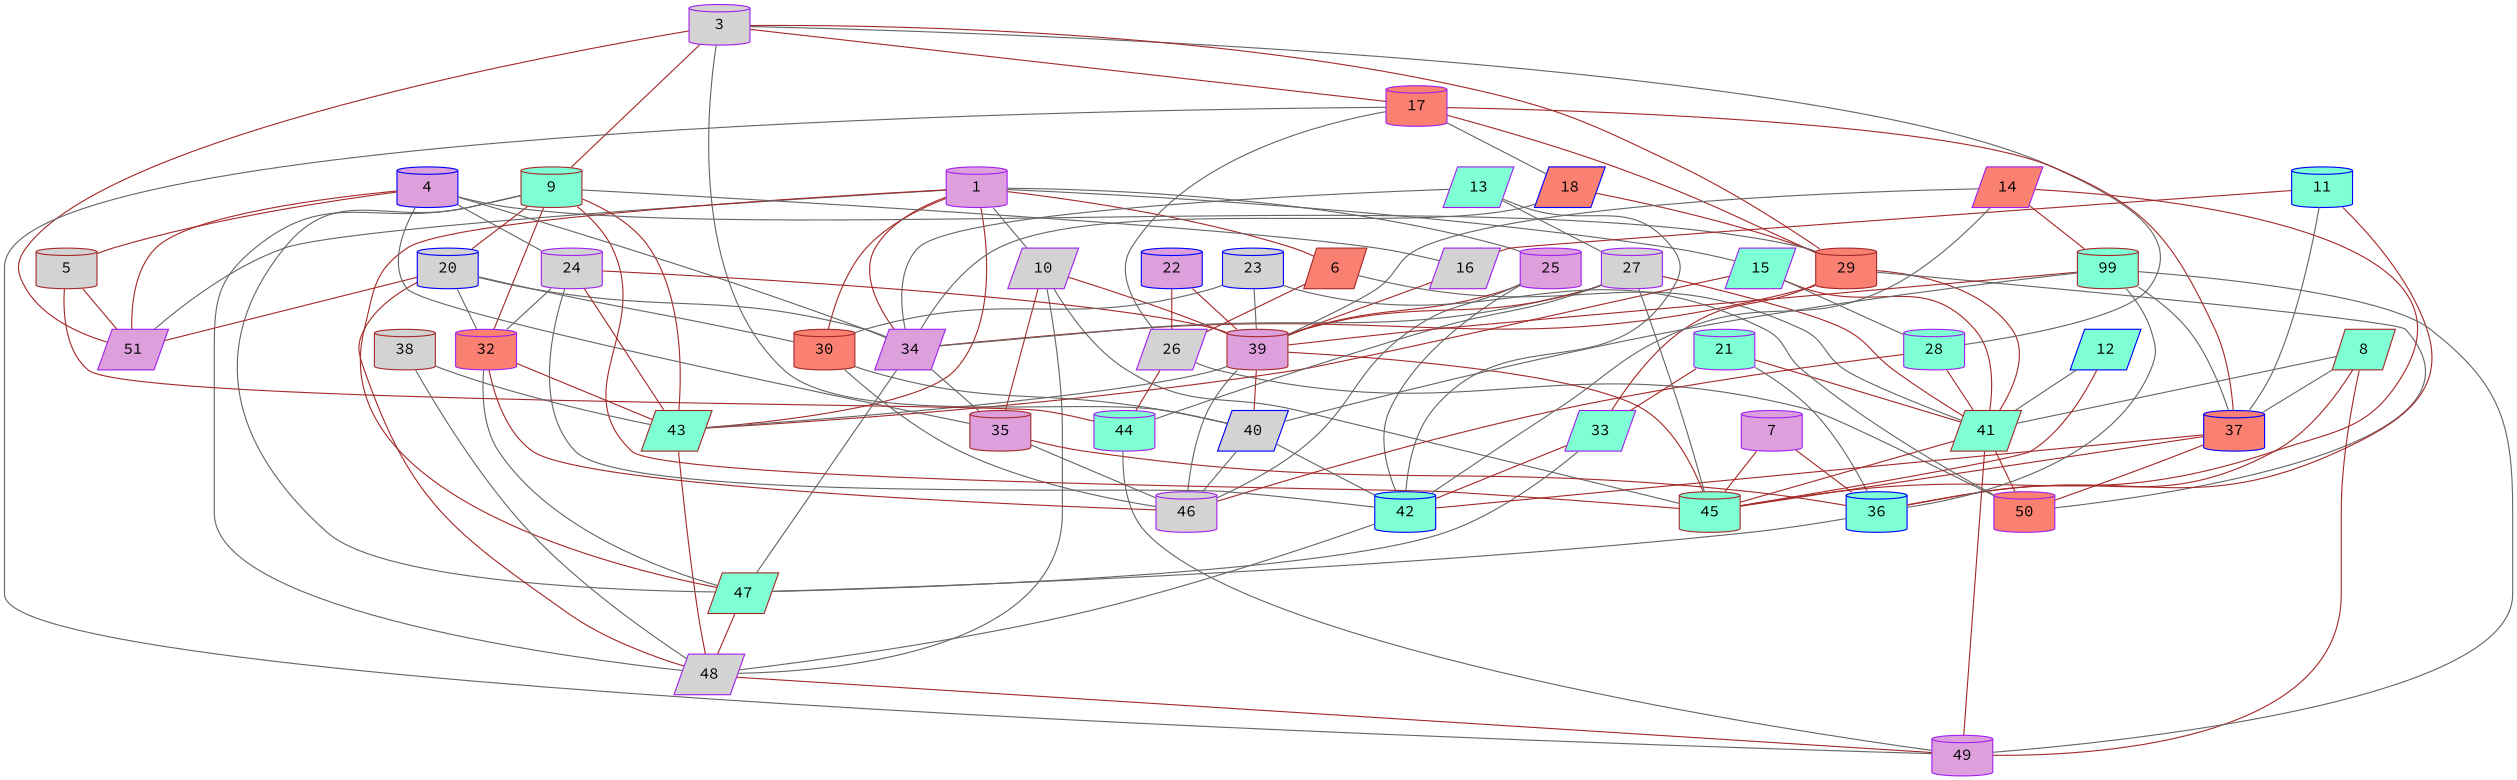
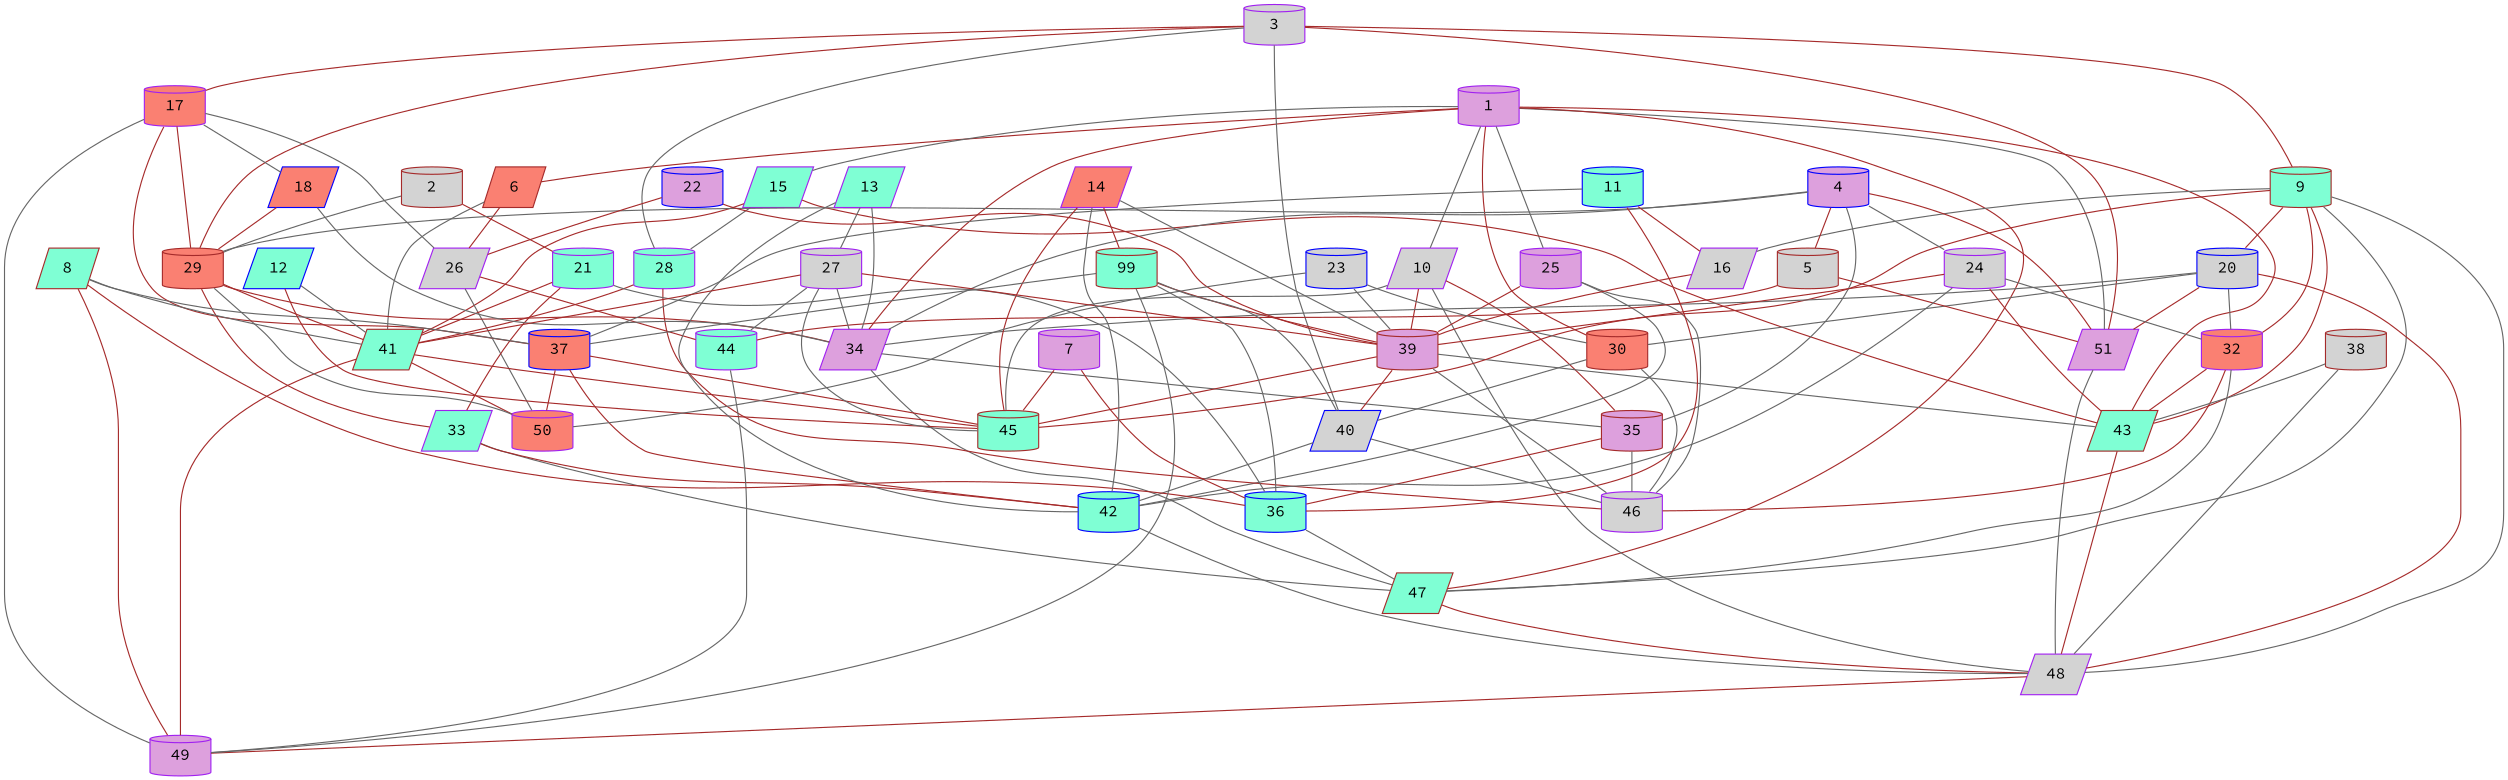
none -> (432, 187)
none -> (2061, 510)
